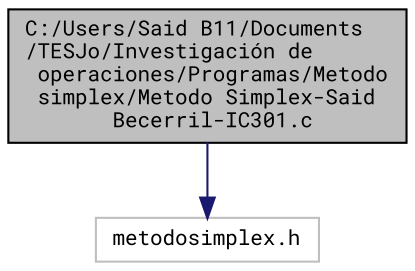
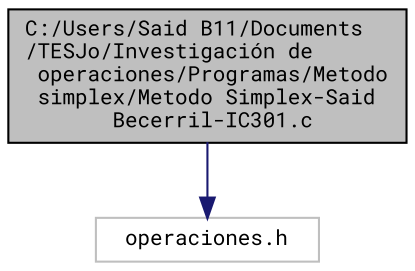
(207, 240) -> (207, 240)
